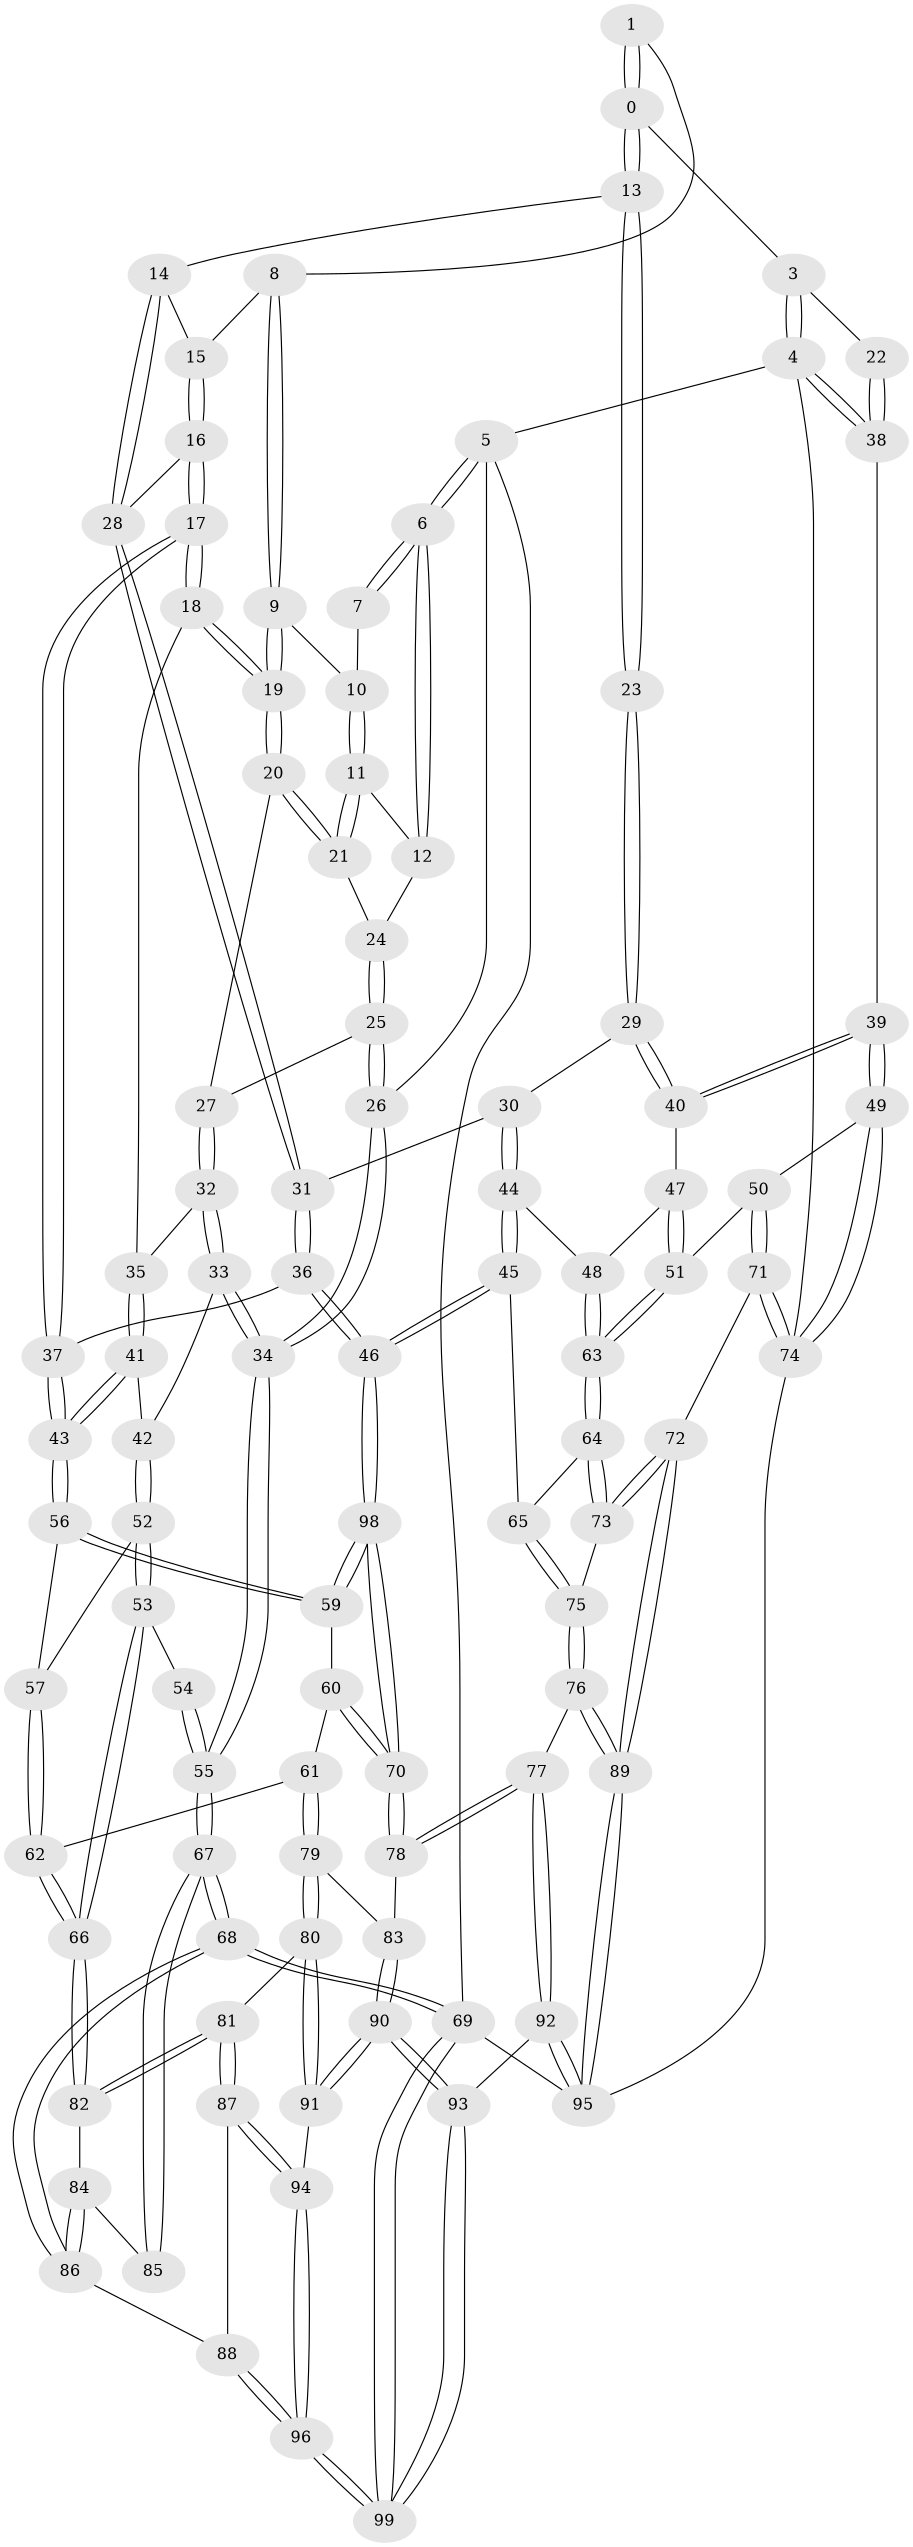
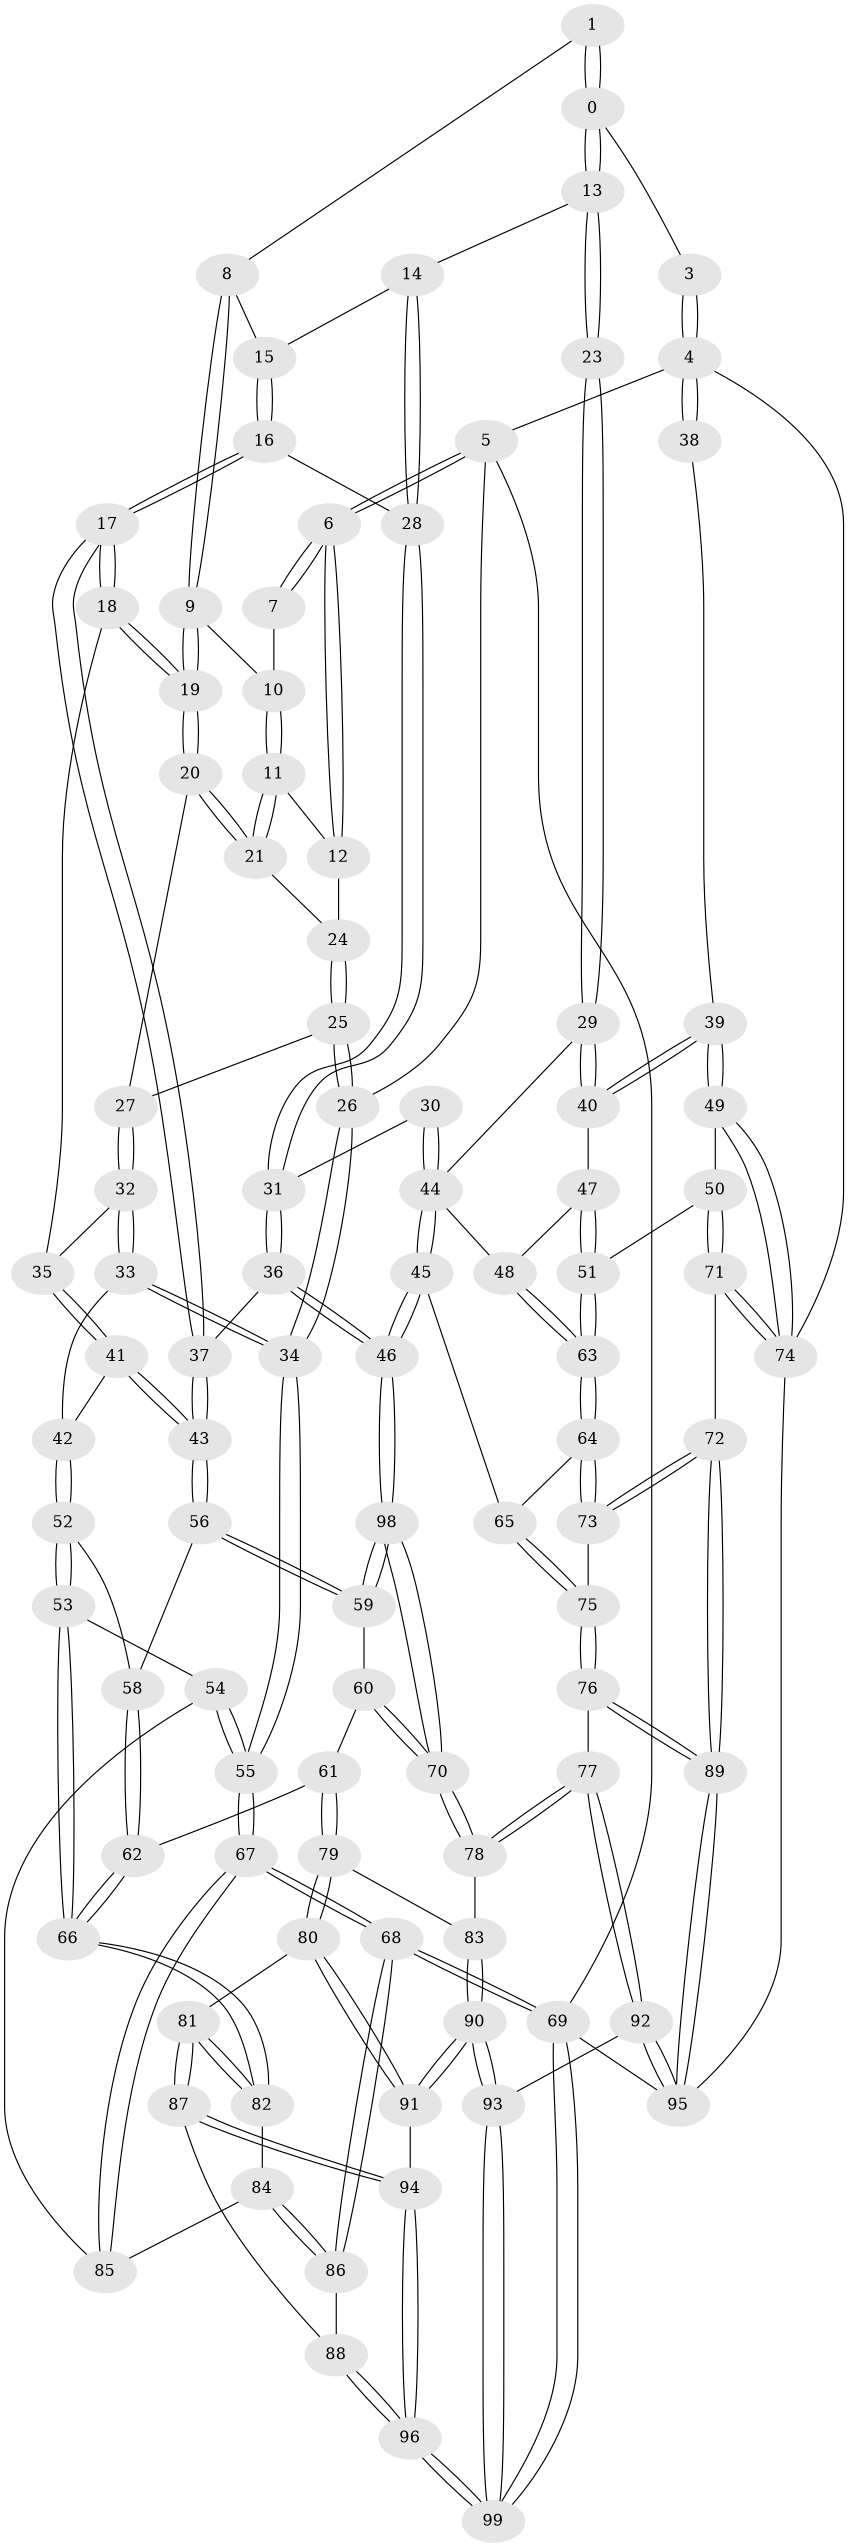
(877, 358) -> none
(571, 1065) -> (510, 1107)
(36, 1689) -> (133, 1689)
none -> (5, 1952)
